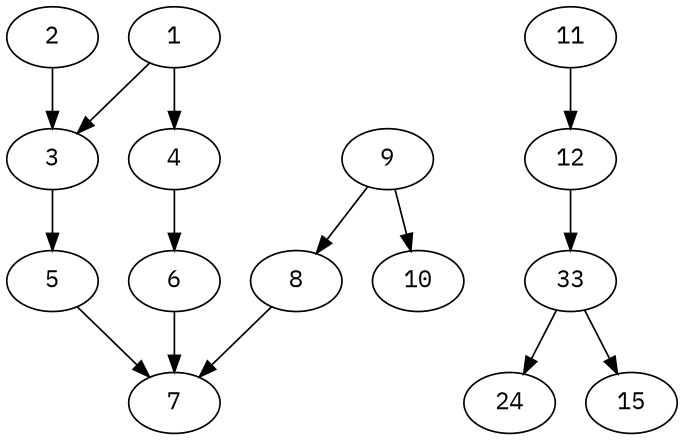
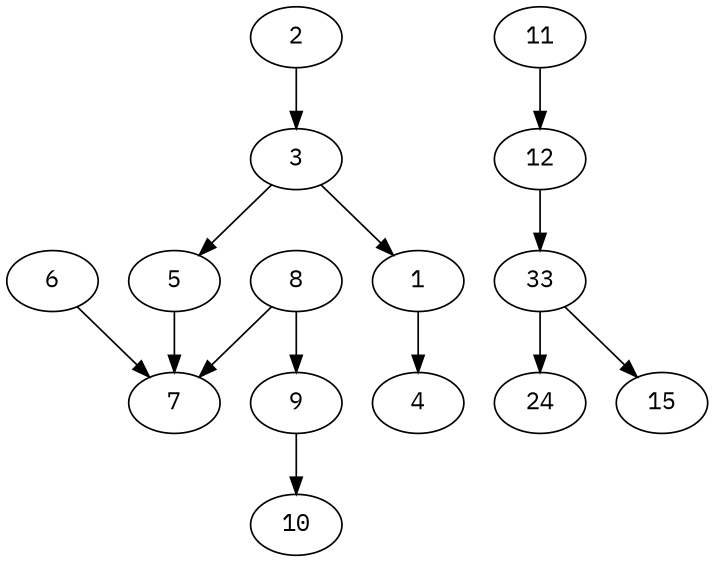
(120, 92) -> (351, 214)
(174, 212) -> none
(347, 213) -> (296, 334)
